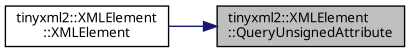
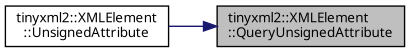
(87, 26) -> (87, 26)
